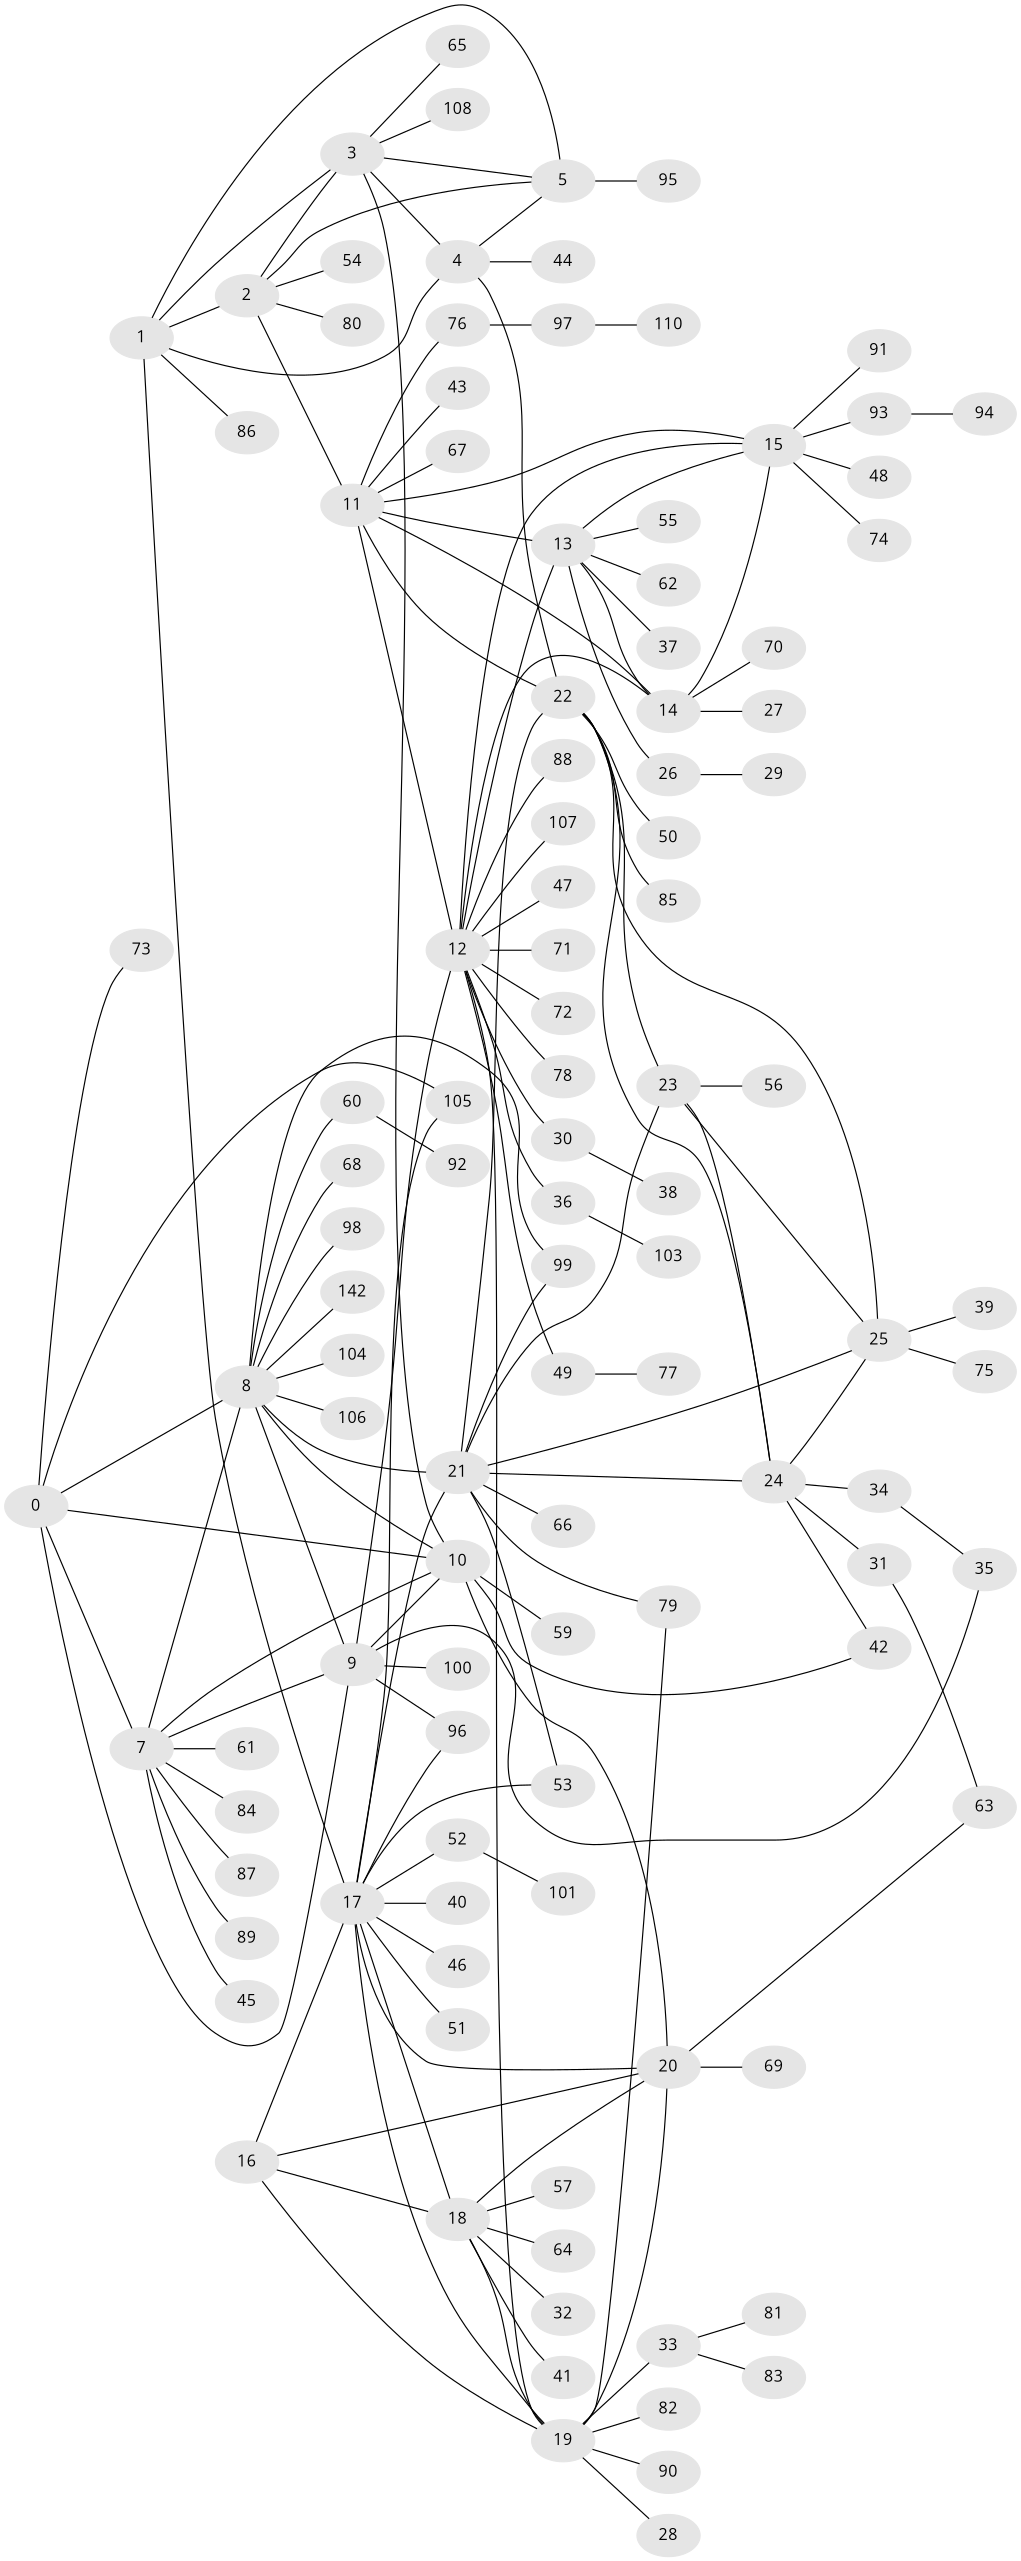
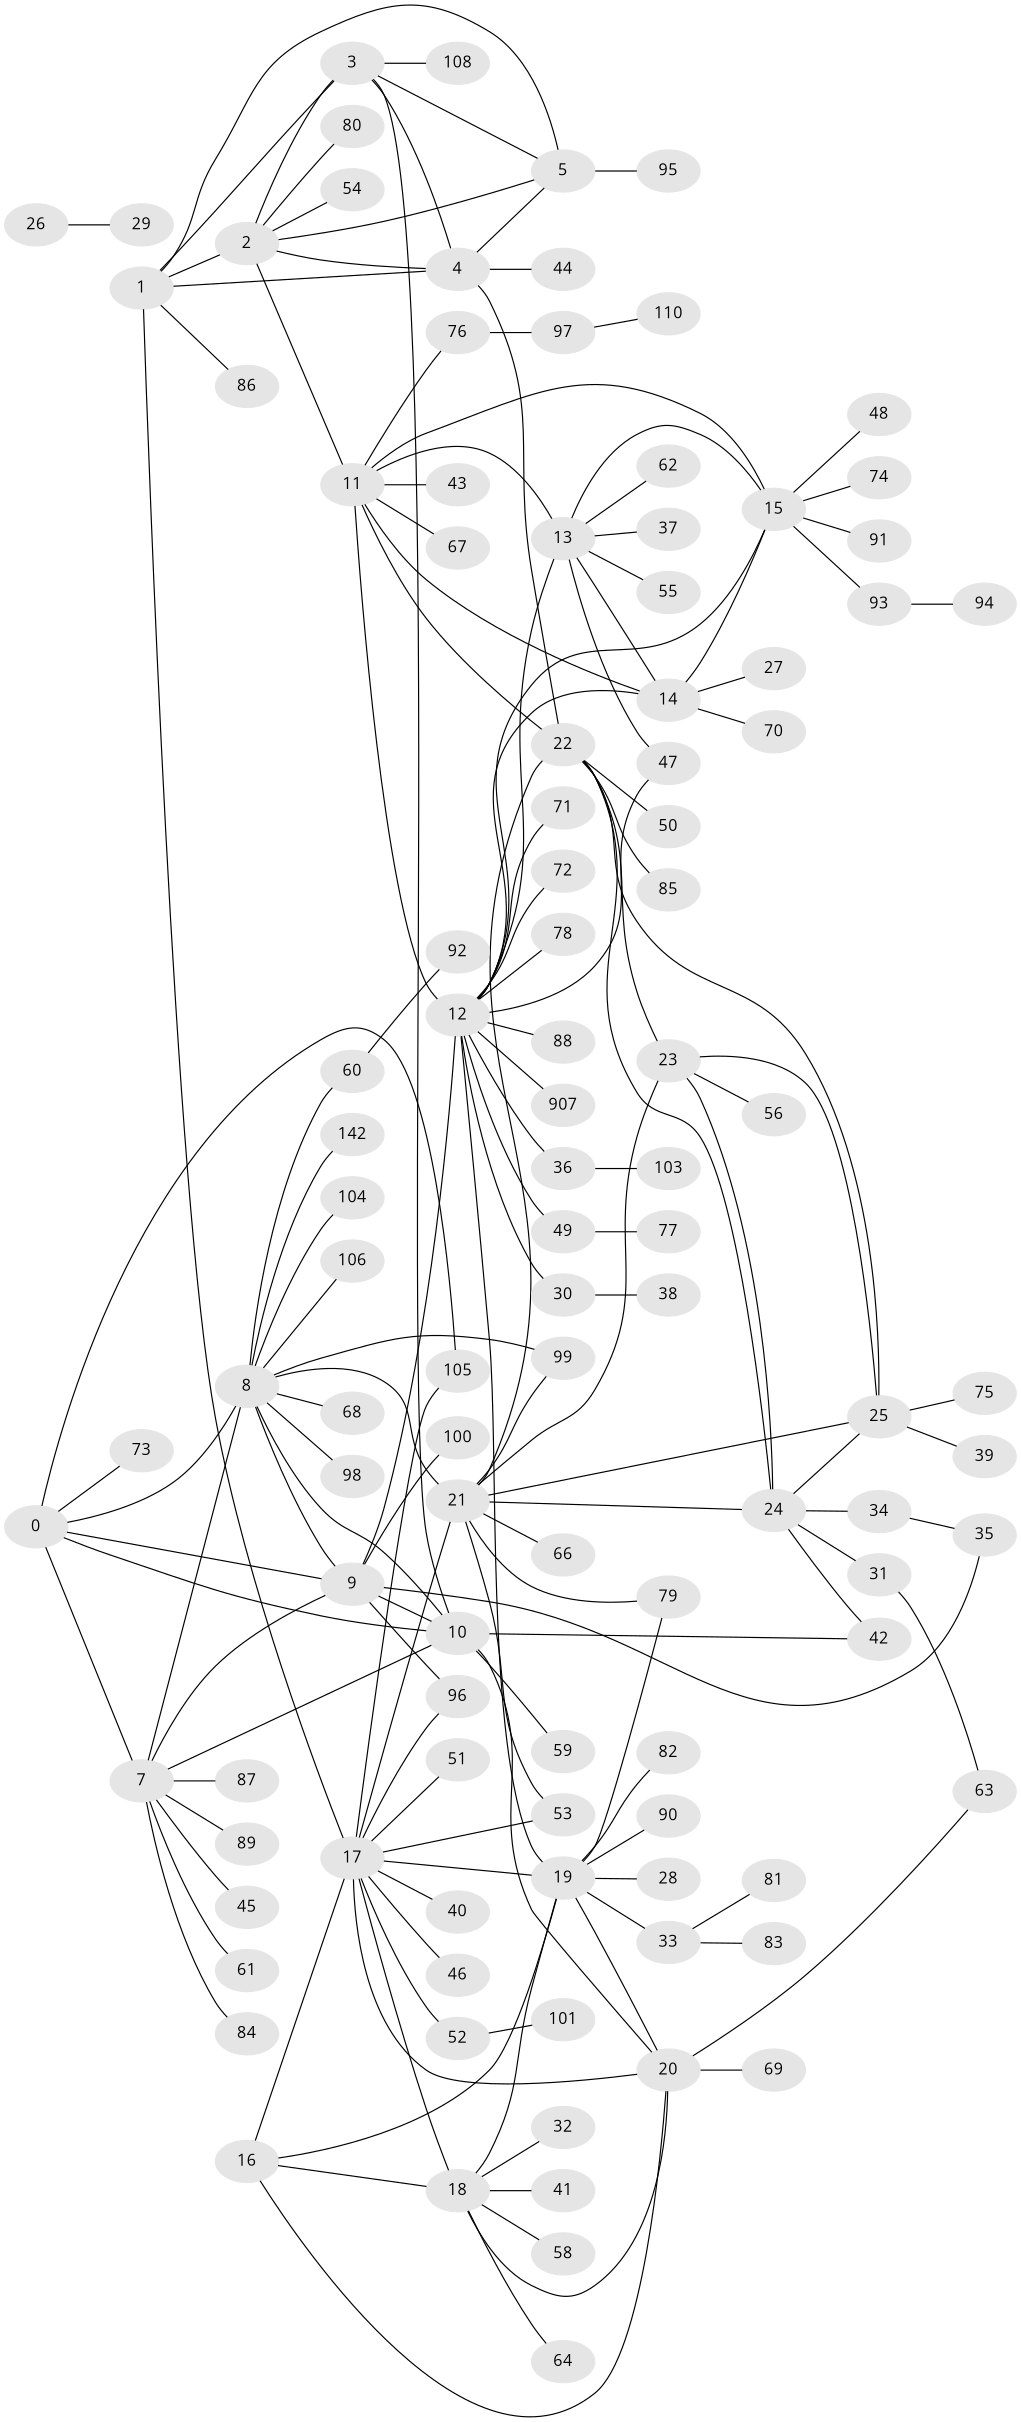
(458, 46) -> none
none -> (351, 264)
(604, 676) -> (602, 662)
(563, 824) -> (563, 1105)
(563, 2188) -> (563, 2254)
